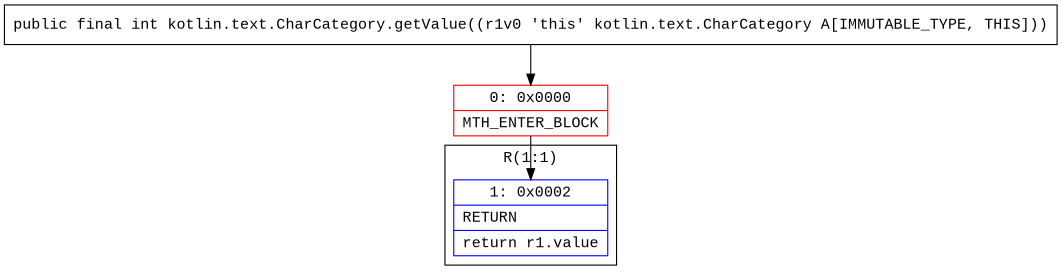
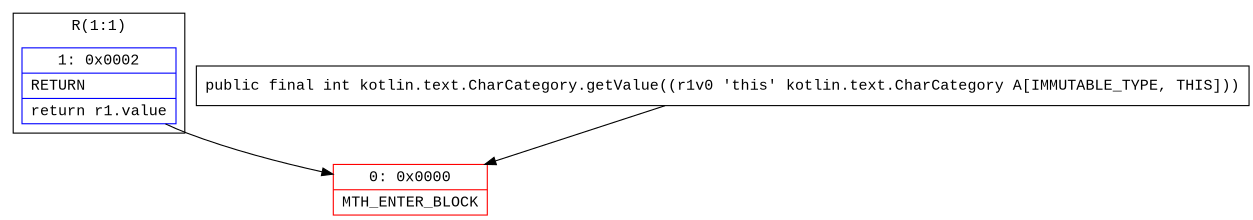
(531, 152) -> (243, 152)
